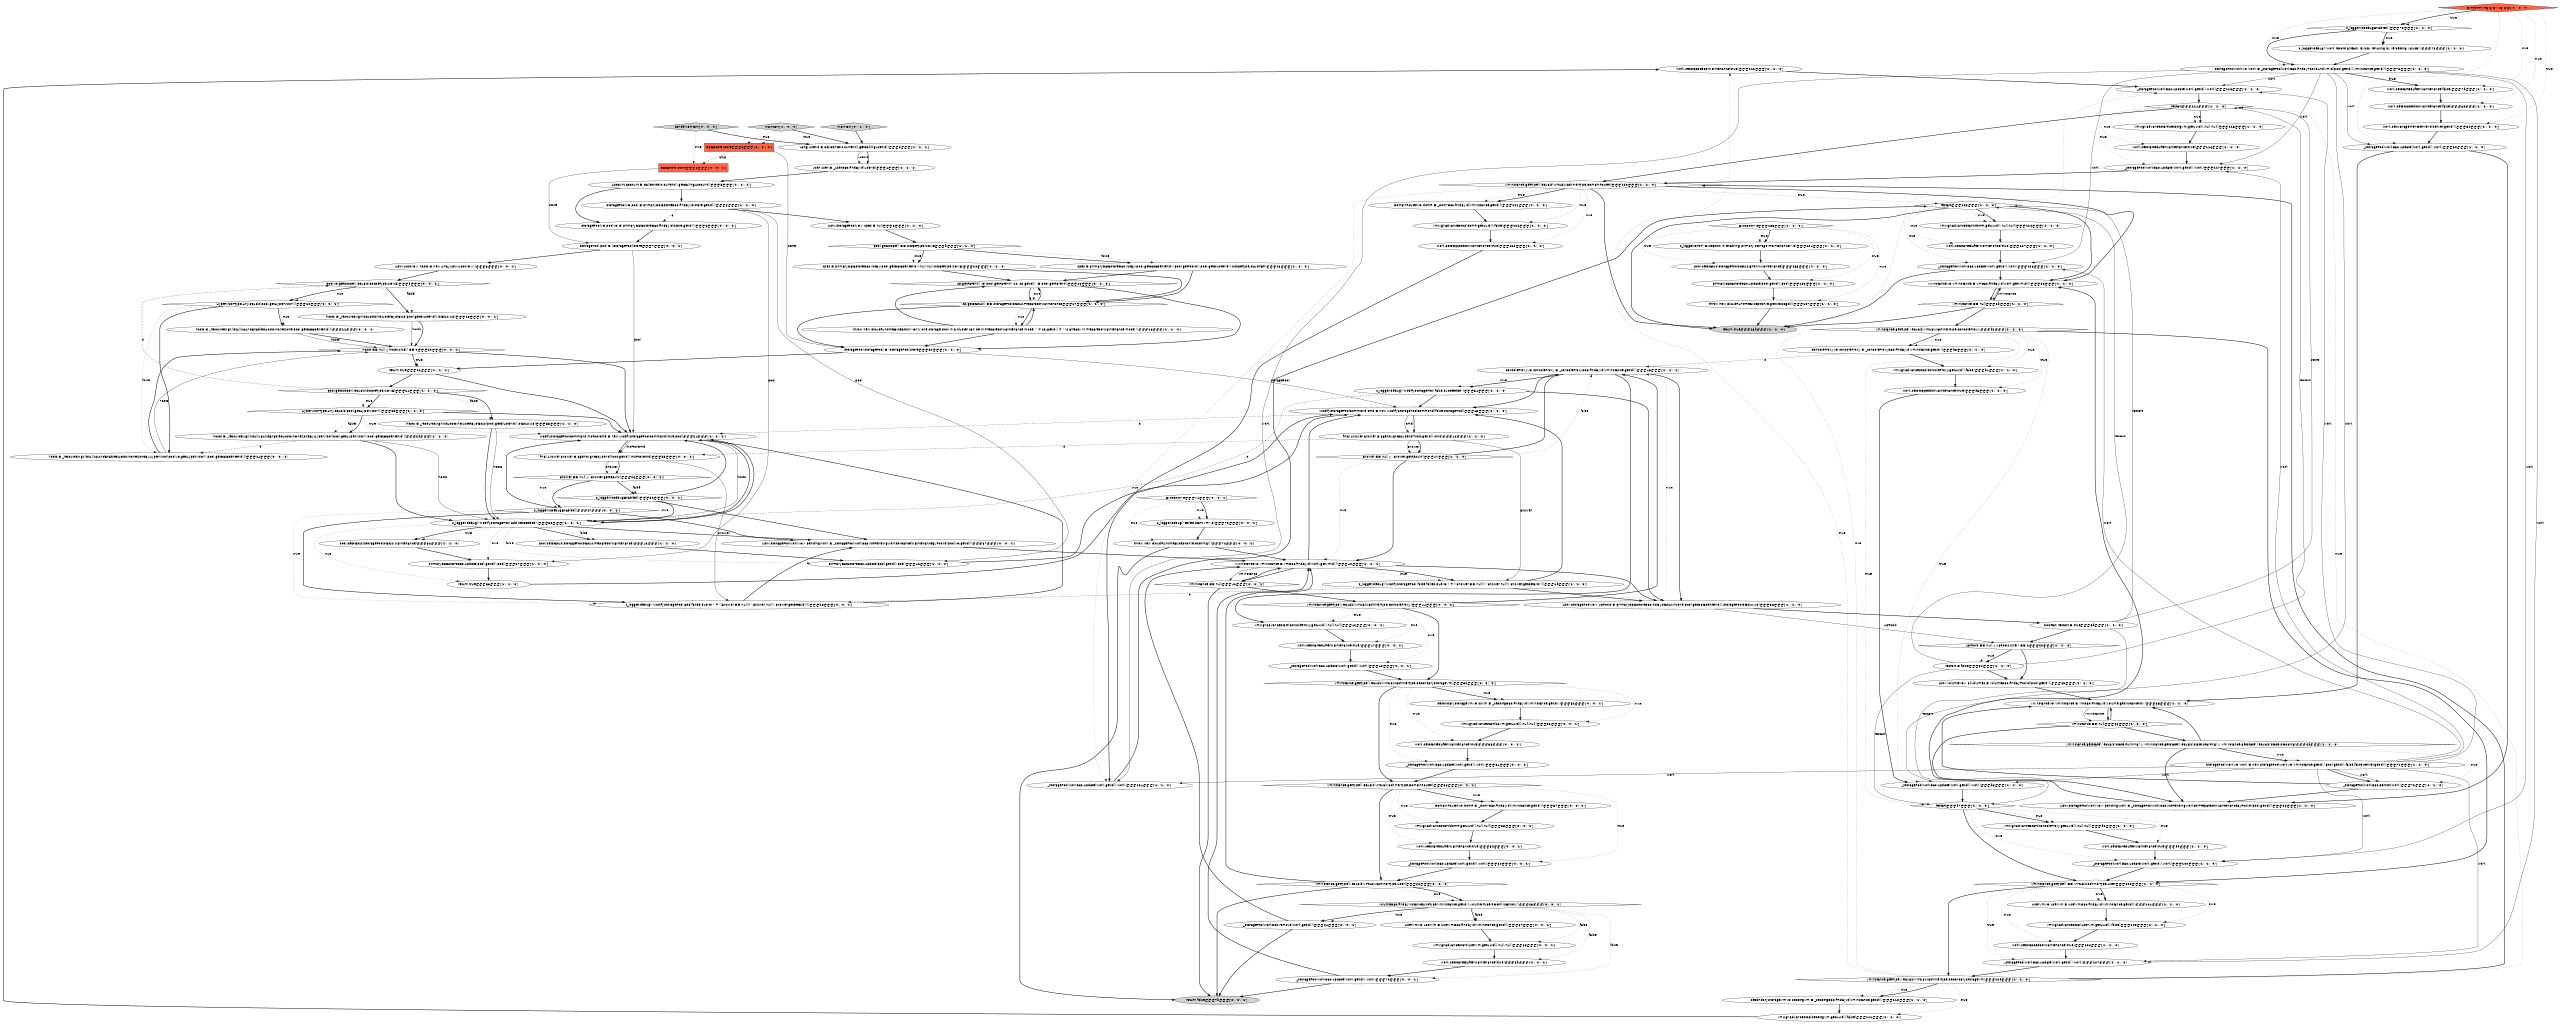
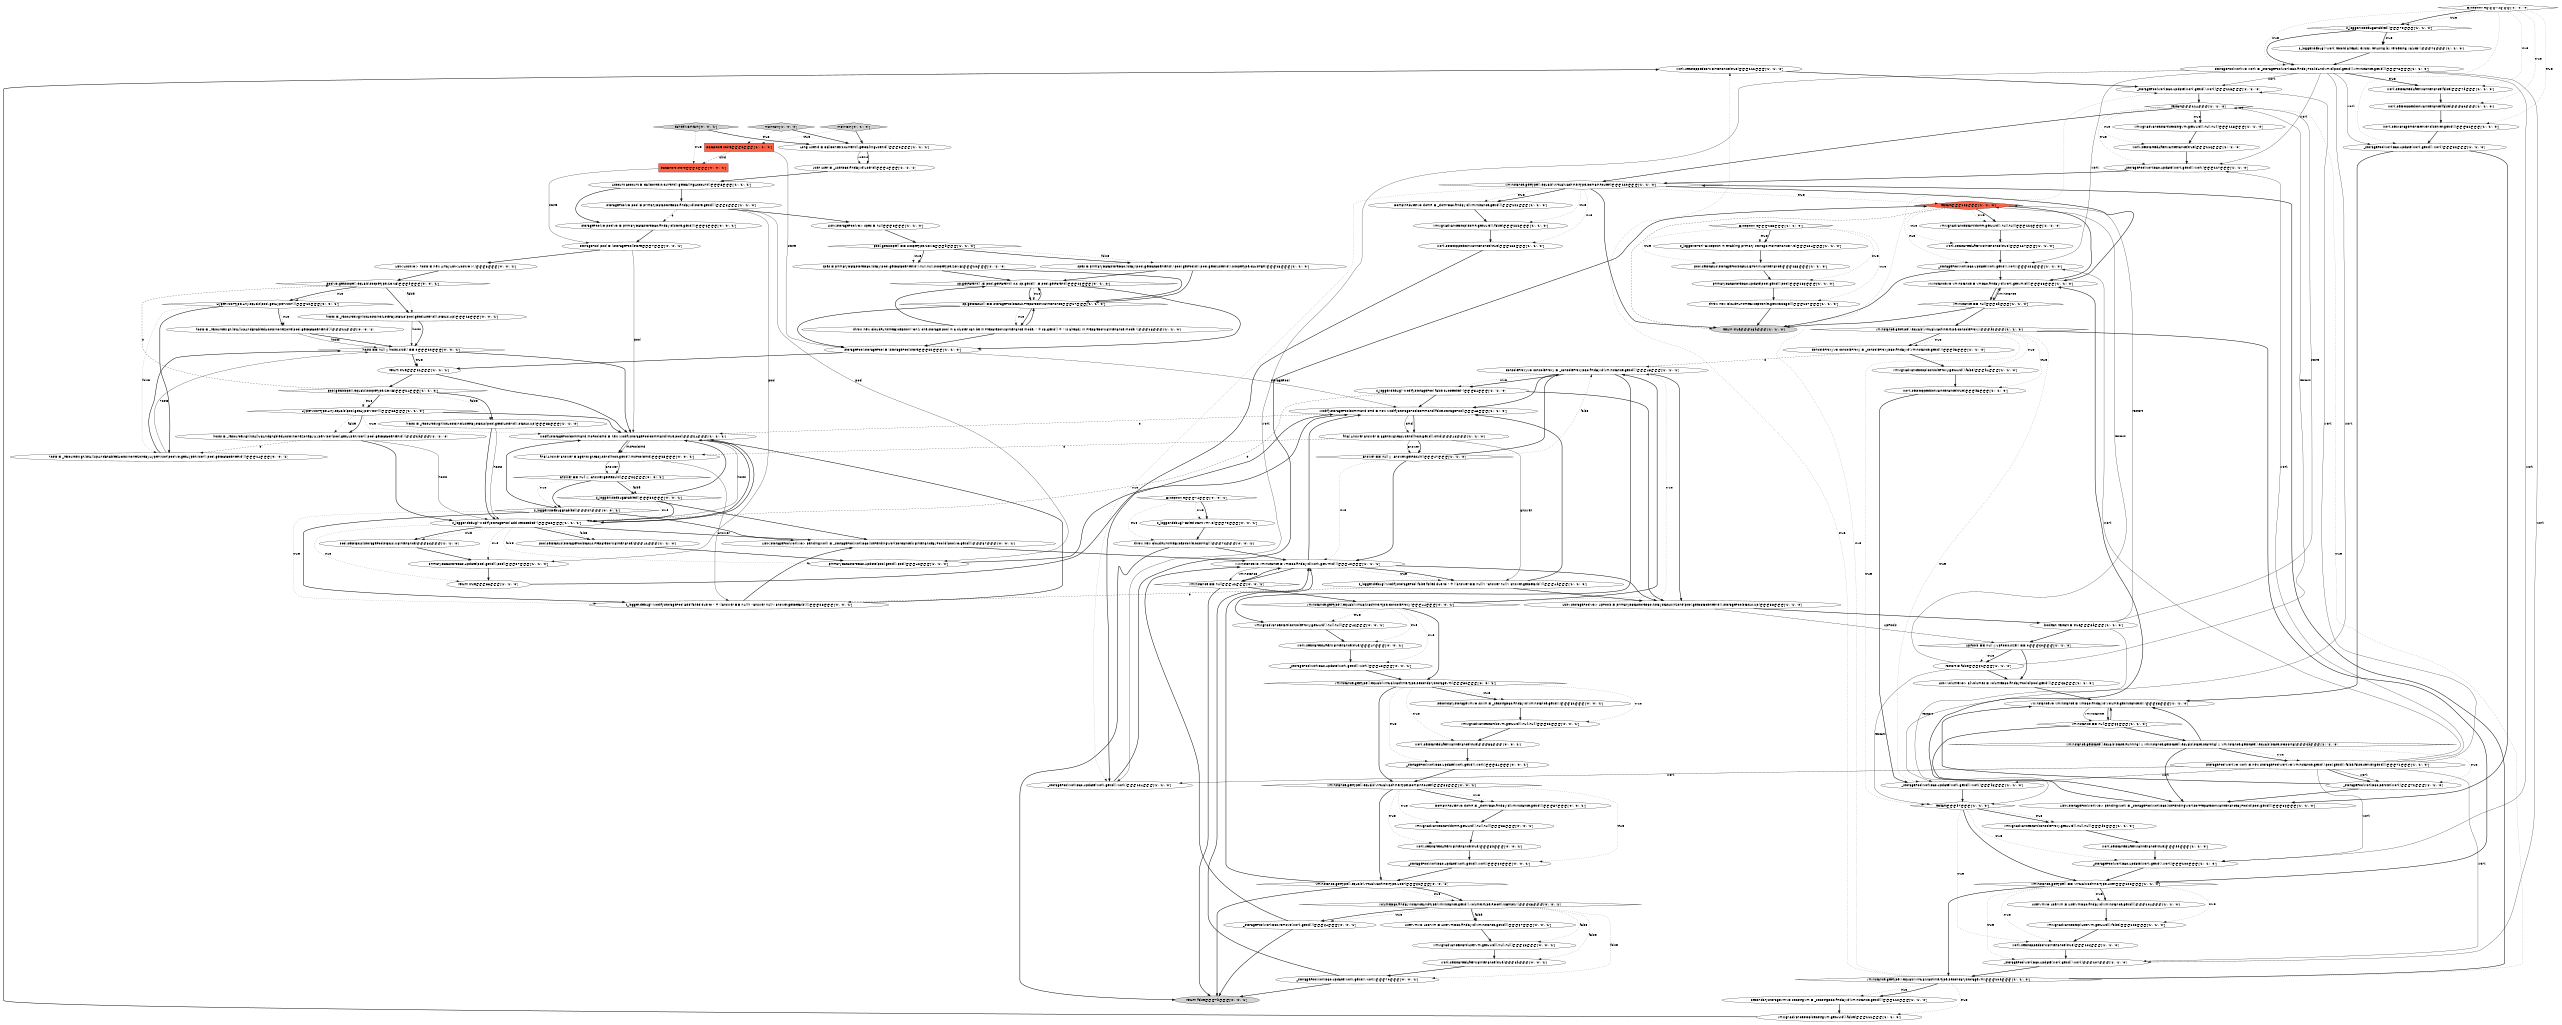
(2498, 8) -> (2498, 8)
(1969, 205) -> (1969, 205)
(1717, 221) -> (1717, 221)
(2083, 815) -> (1957, 903)
